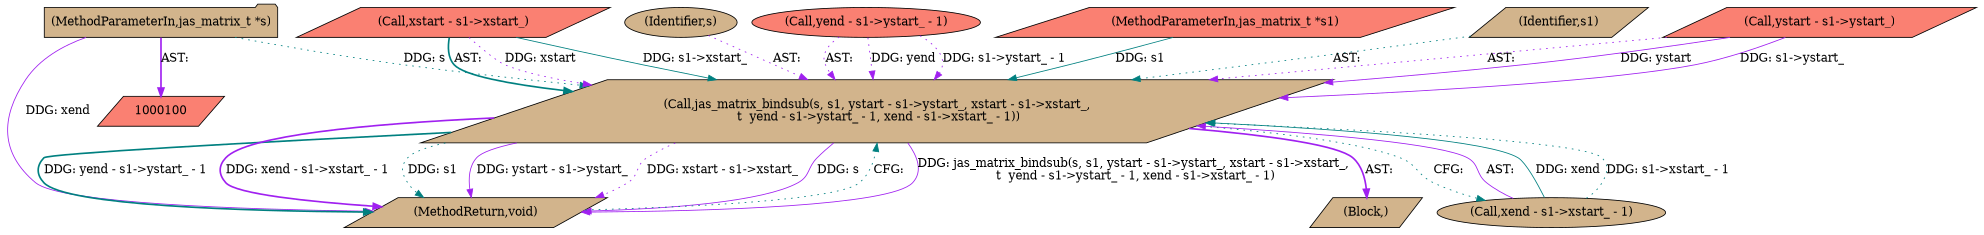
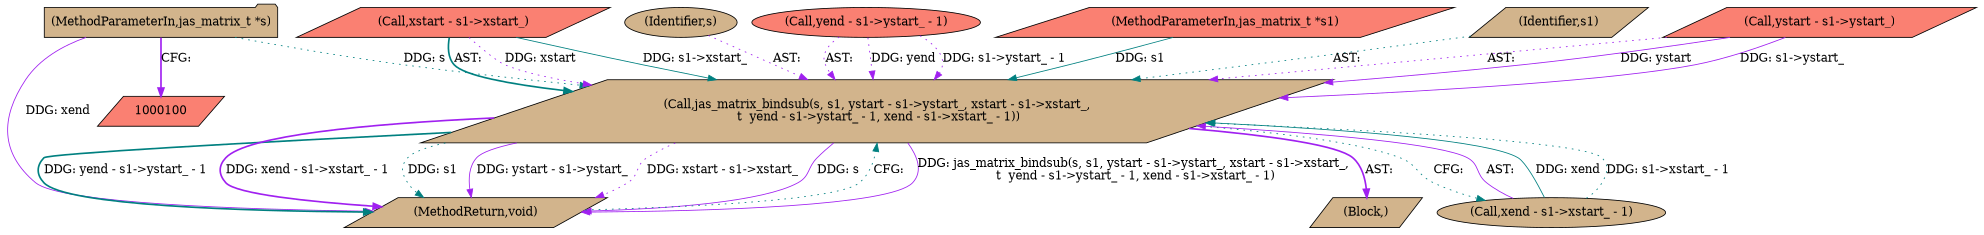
(177, 59) -> (178, 59)
